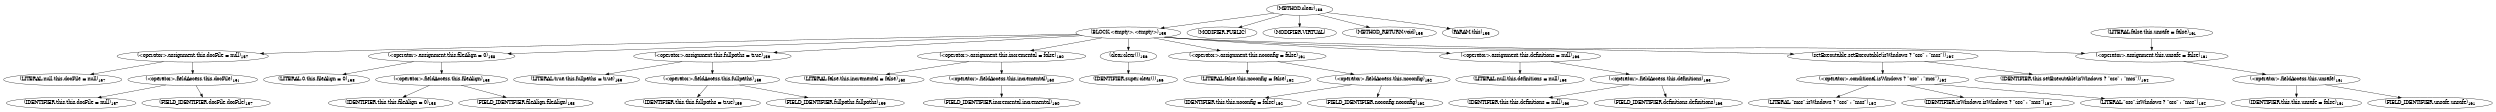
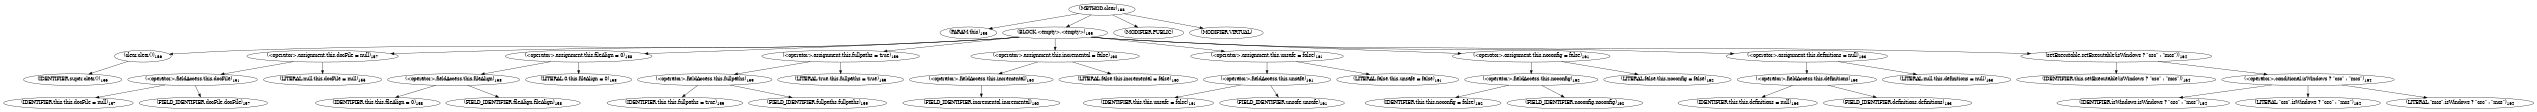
(1389, 33) -> none
(2152, 43) -> (1331, 68)
(102, 79) -> (362, 79)
